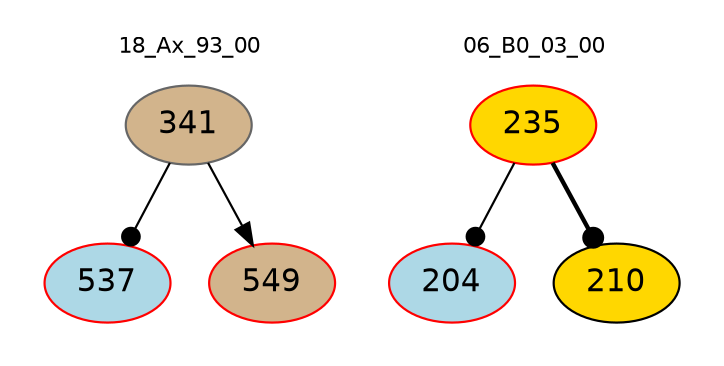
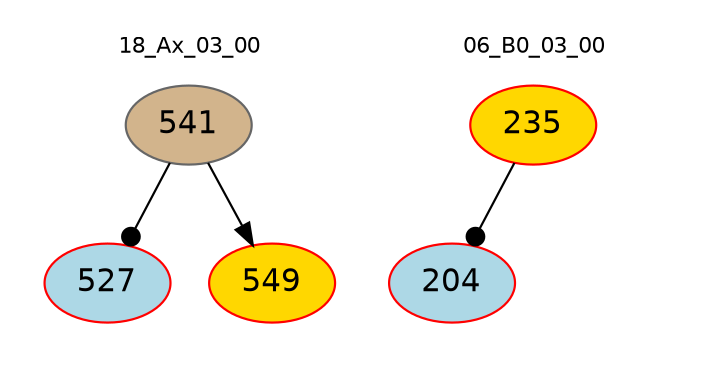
(190, 47) -> (190, 47)
(189, 125) -> (189, 125)
(108, 283) -> (108, 283)
(272, 283) -> (272, 283)
(617, 283) -> none
